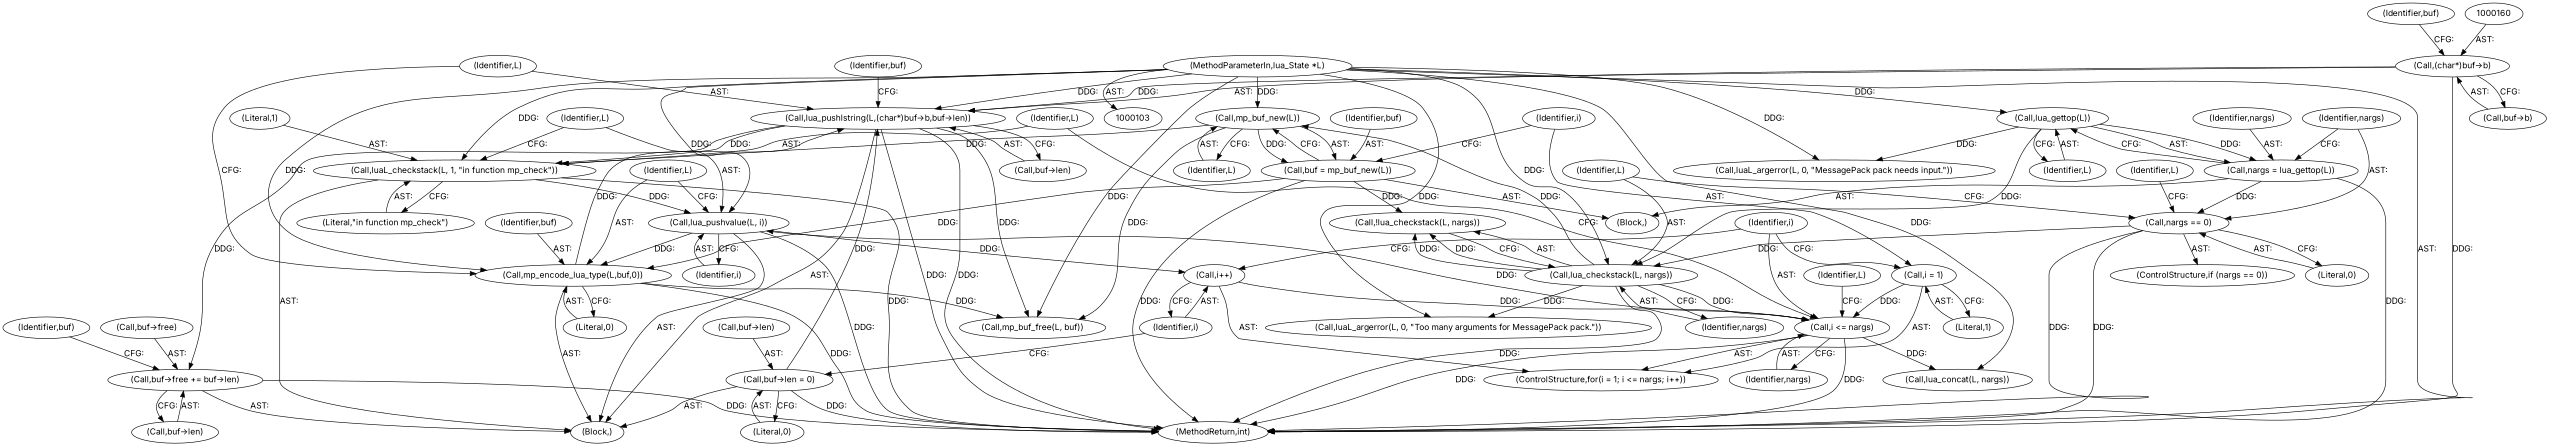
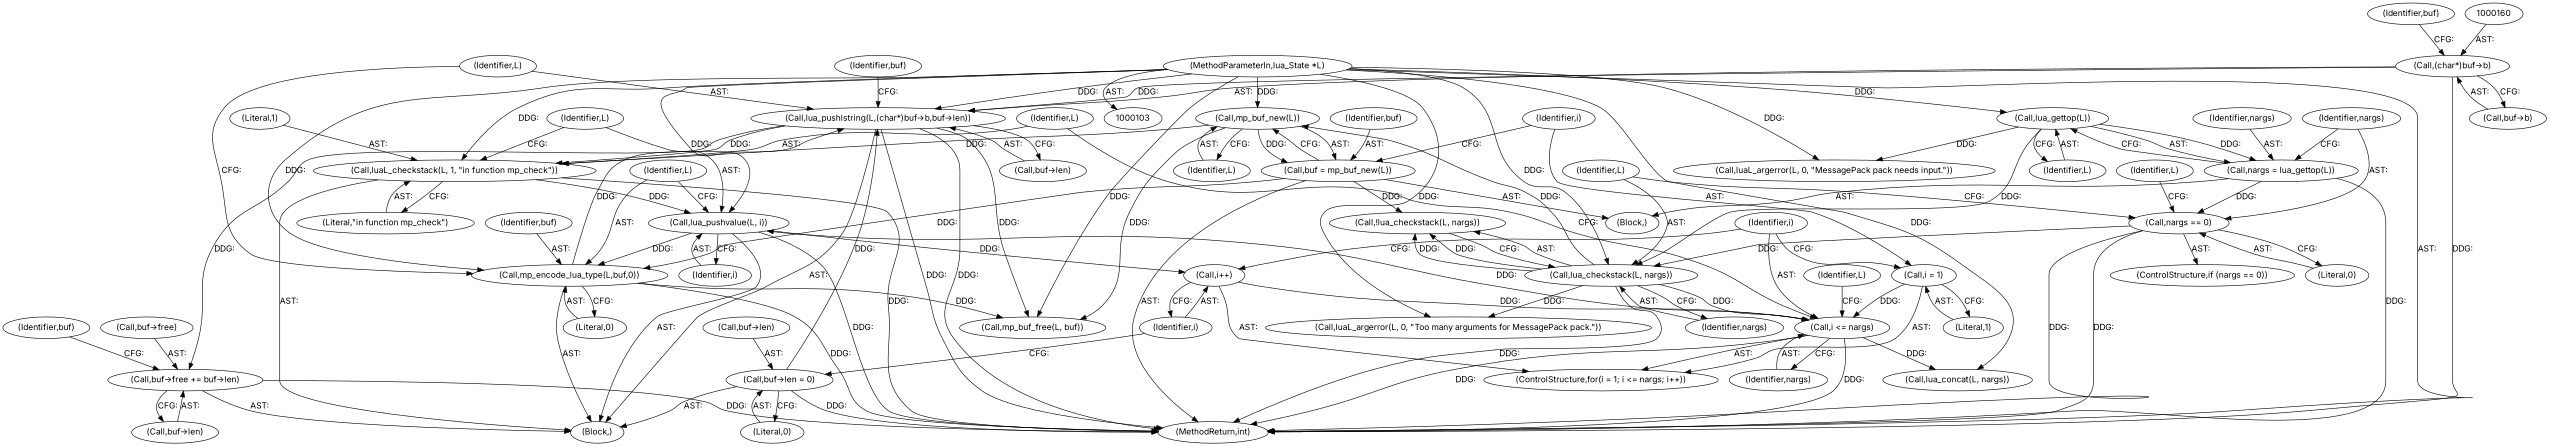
(1152, 302) -> (1151, 302)
